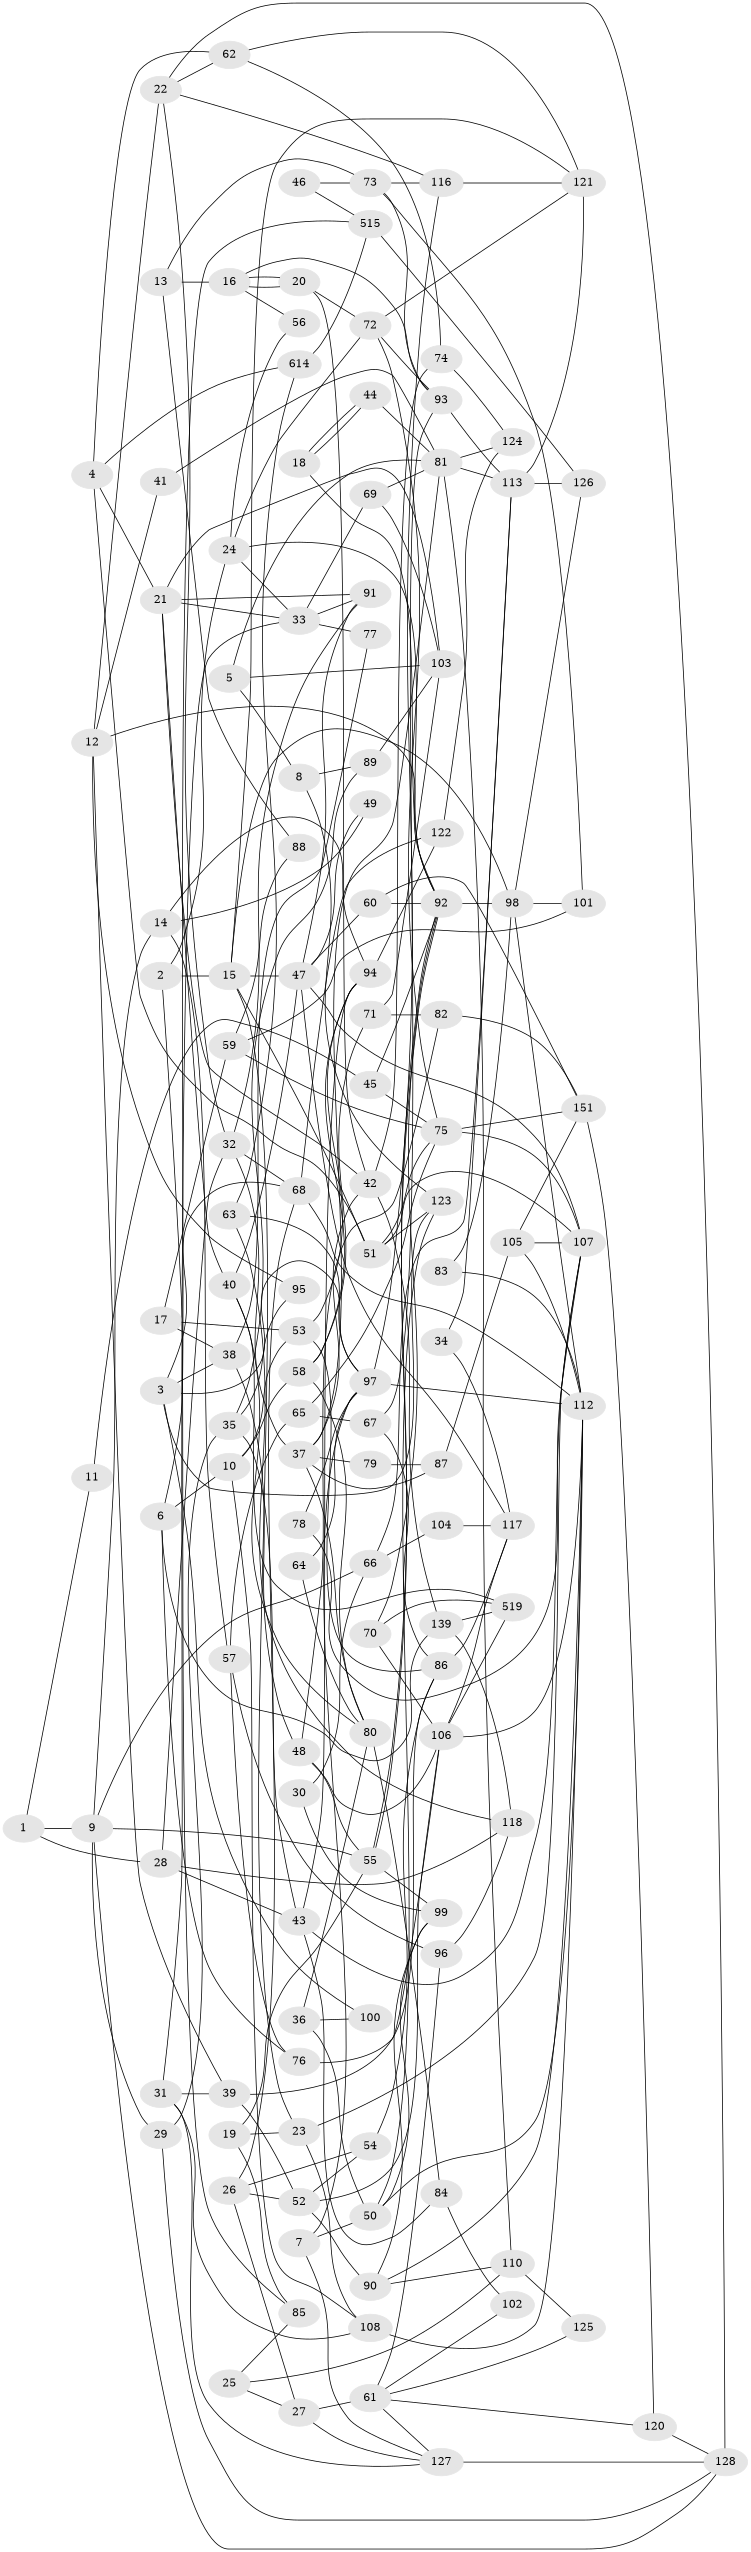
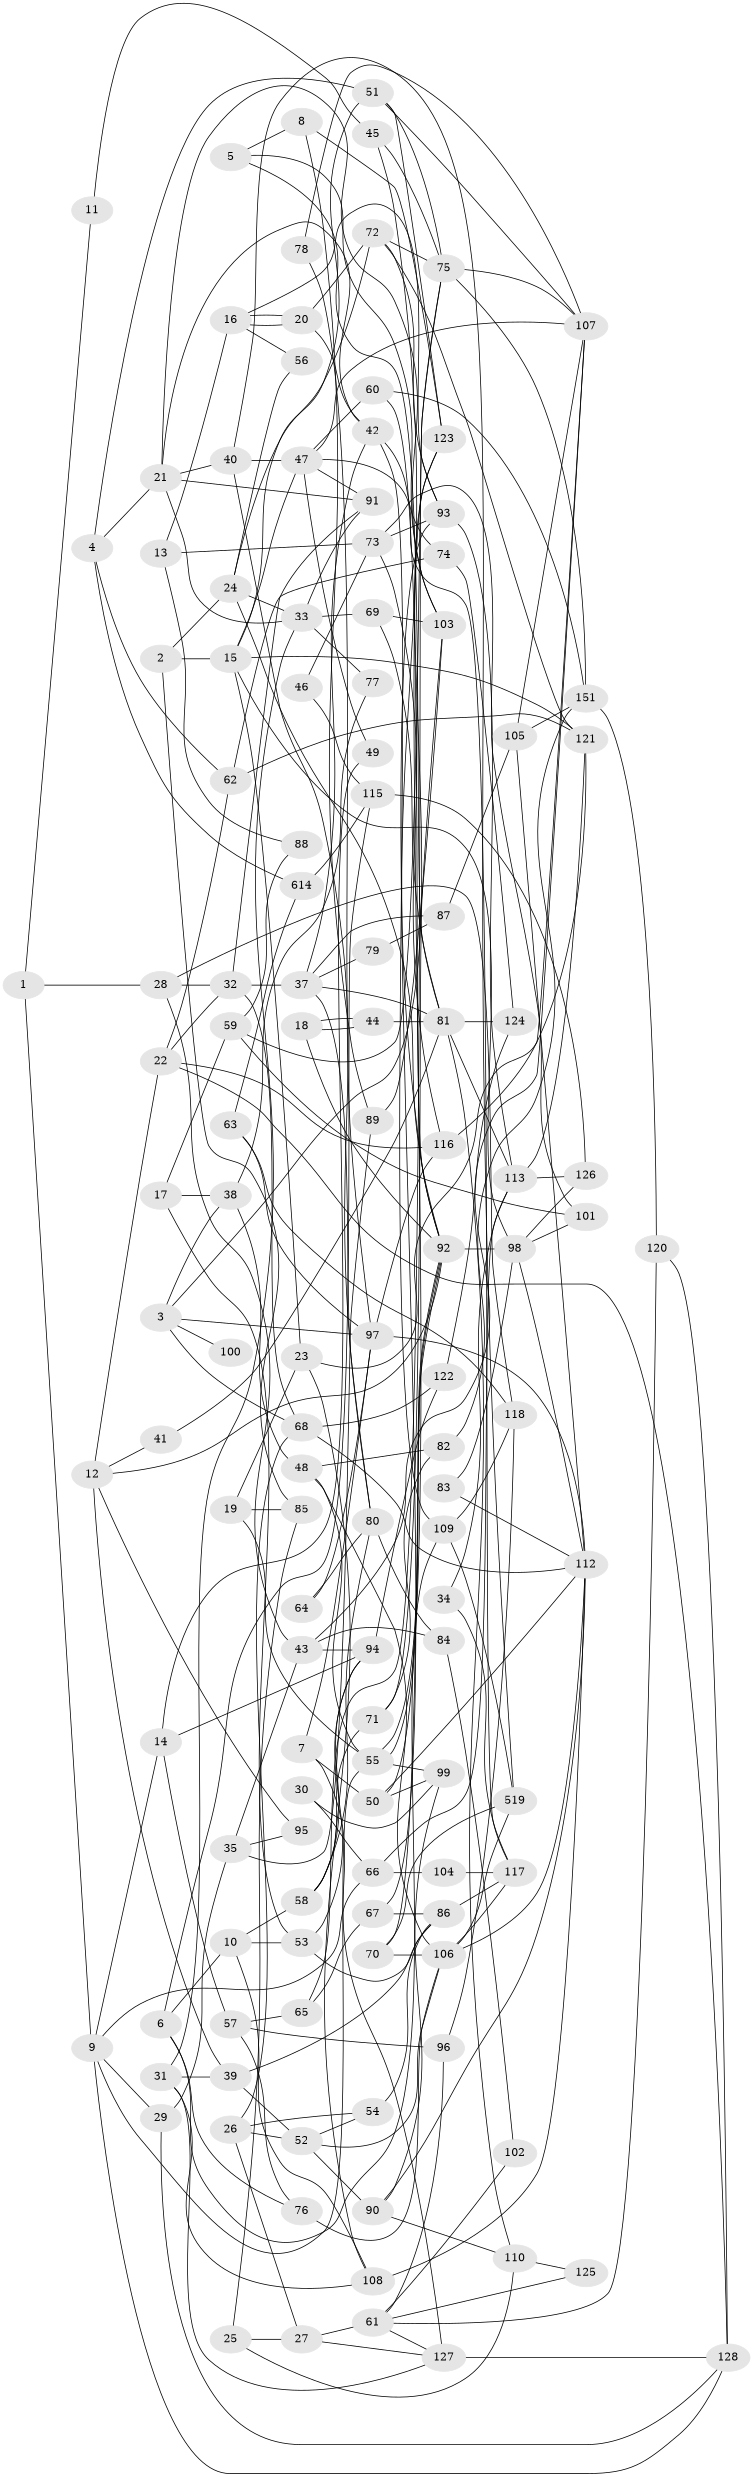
(370, 224) -> (373, 795)
(441, 1625) -> (444, 1530)
(299, 2021) -> none
